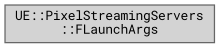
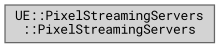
(110, 24) -> (110, 24)
